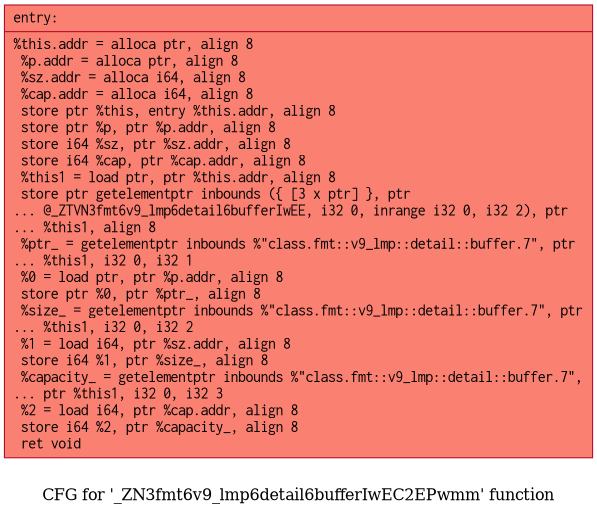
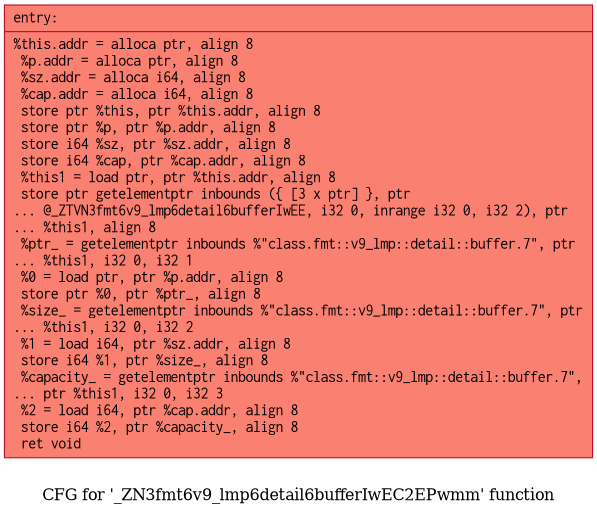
(175, 111) -> (167, 111)
